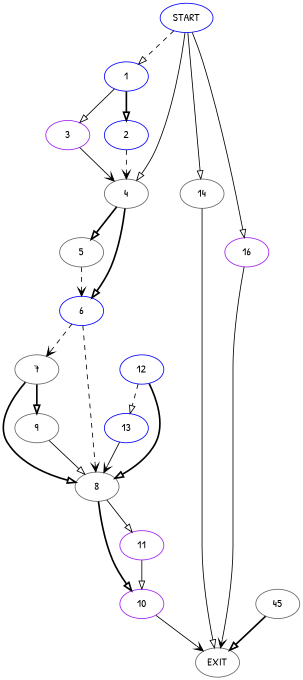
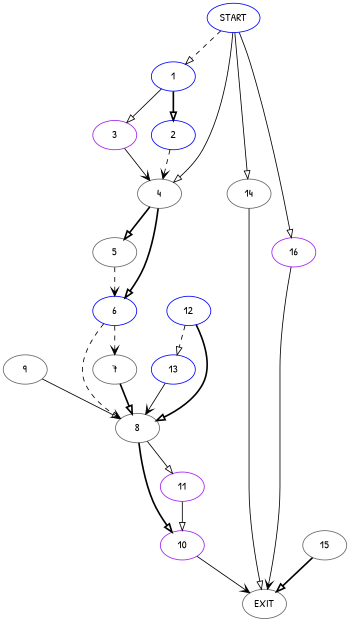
(37, 395) -> none
(278, 604) -> (325, 545)
